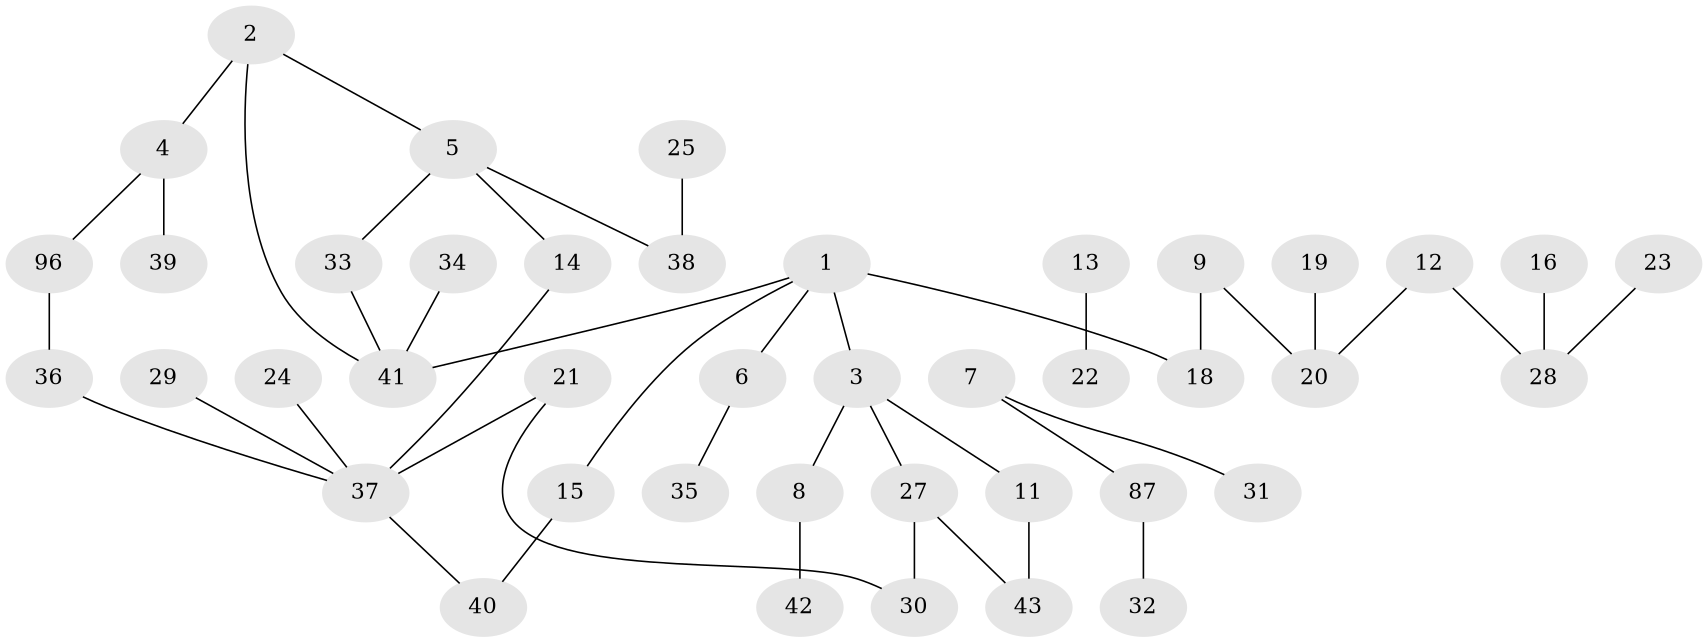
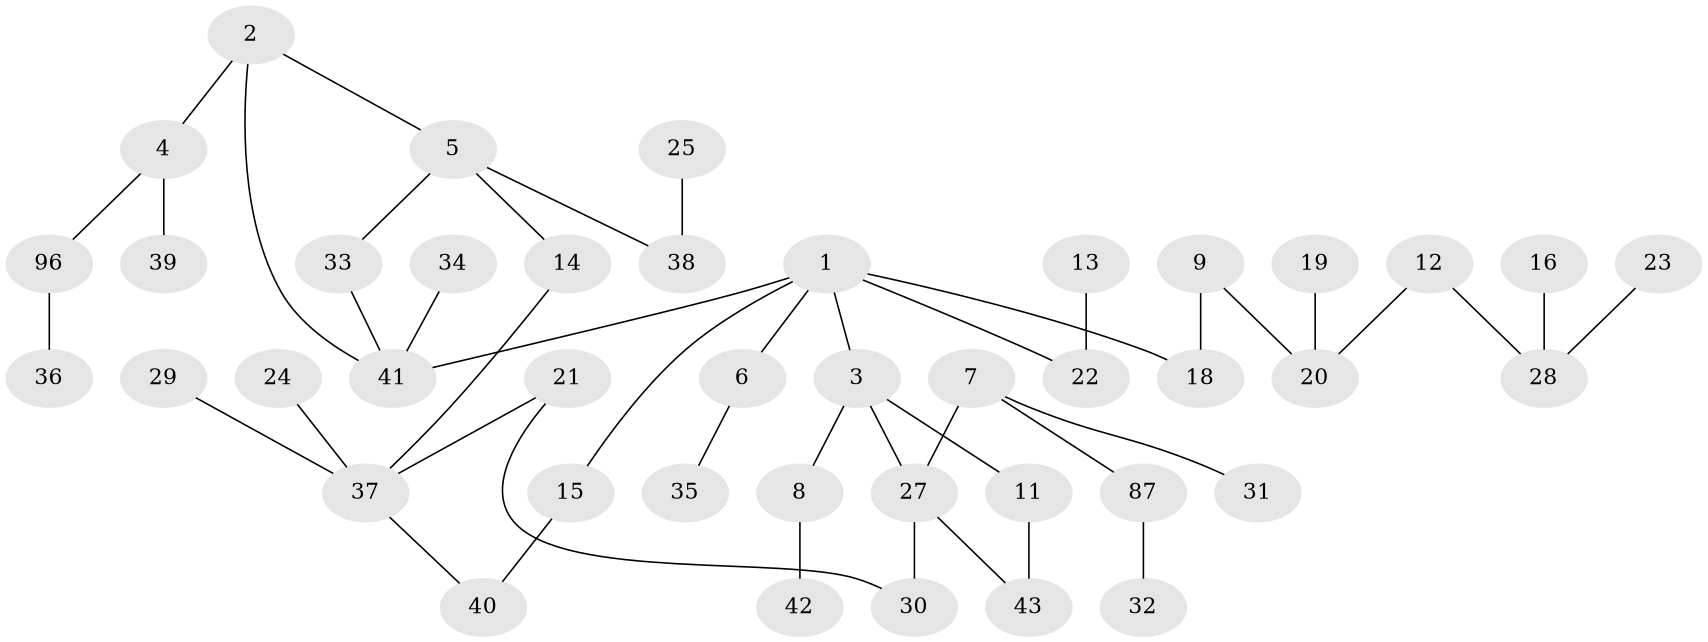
none -> (958, 319)
none -> (948, 427)
(204, 442) -> none
